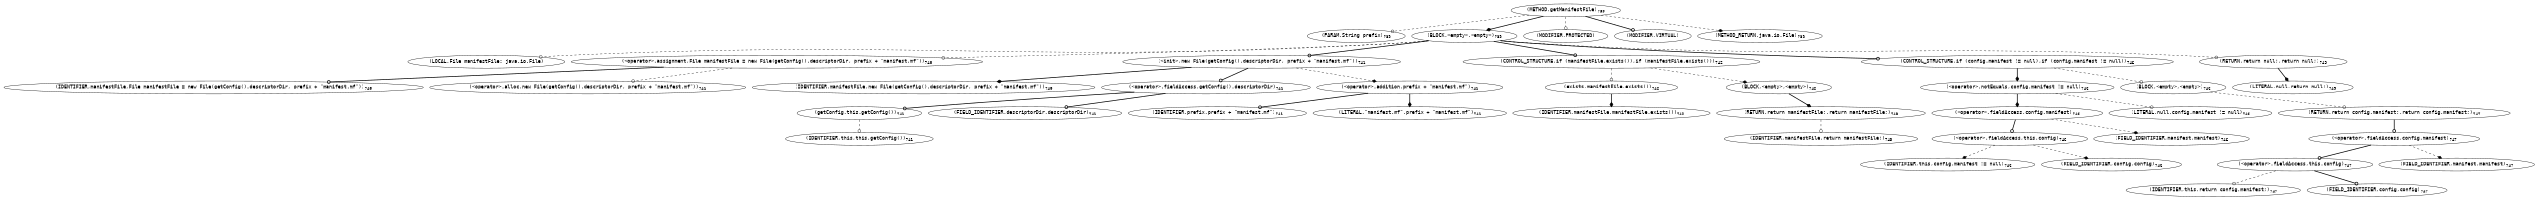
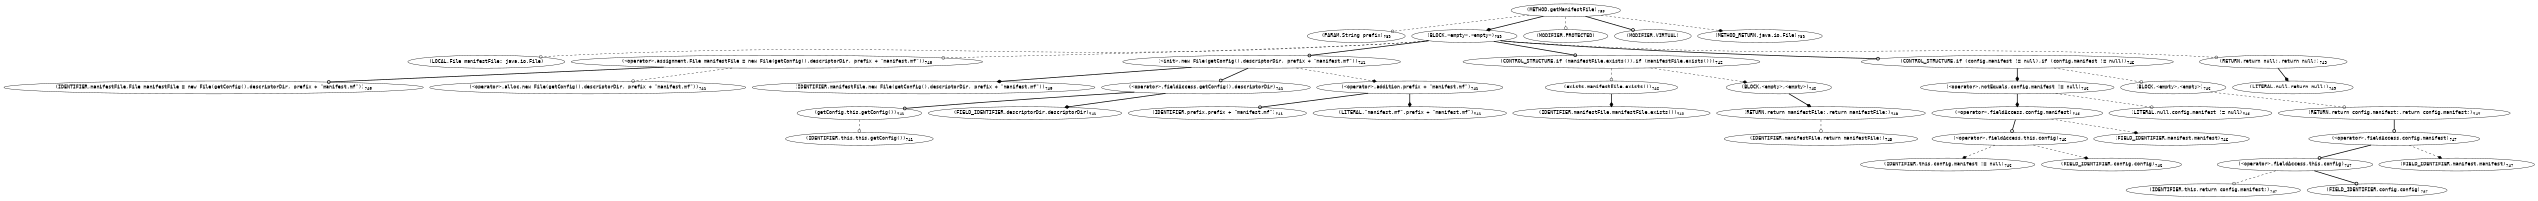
(1117, 100) -> (1117, 100)
